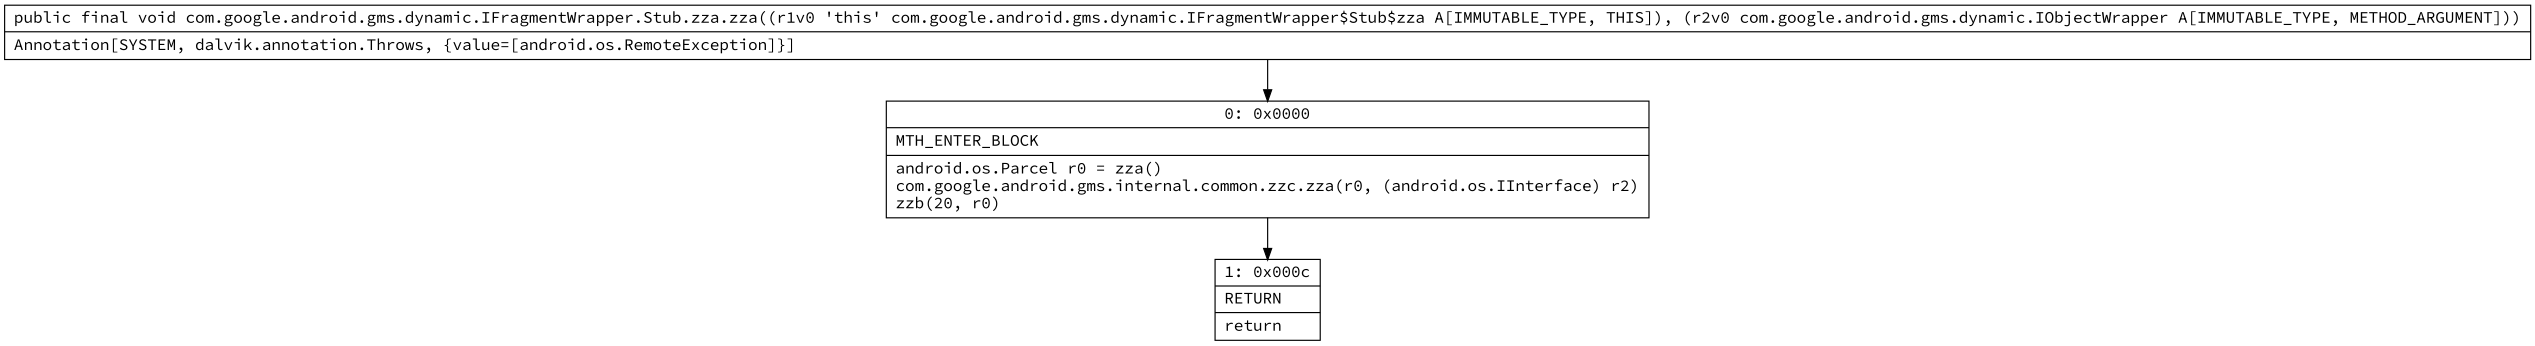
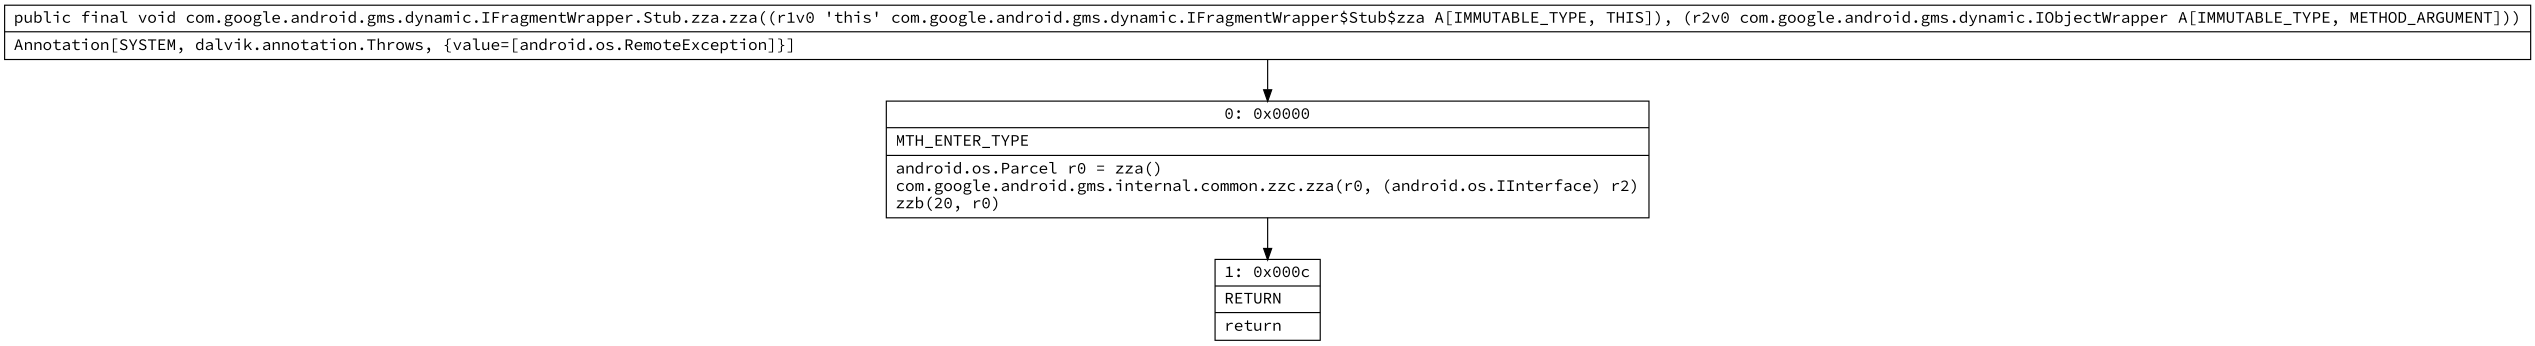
(967, 141) -> (963, 141)
